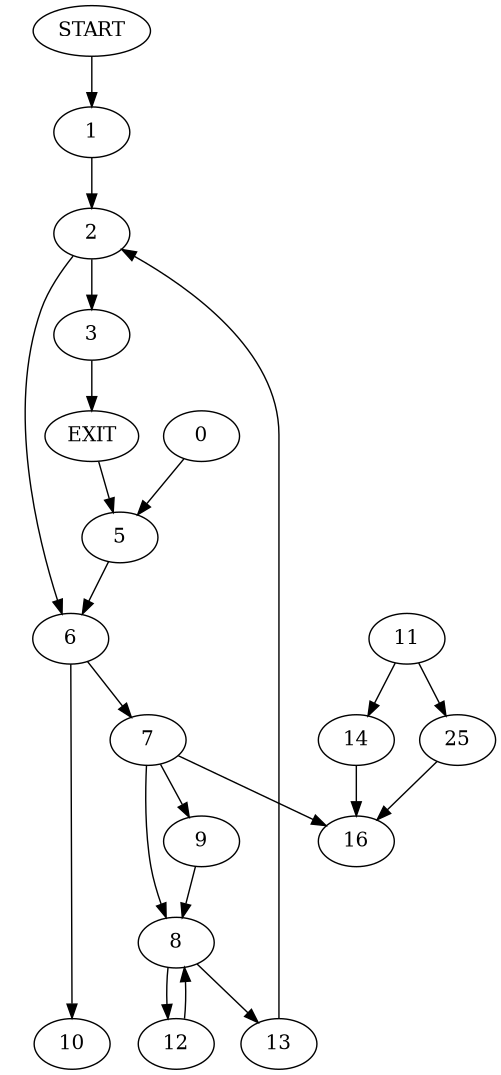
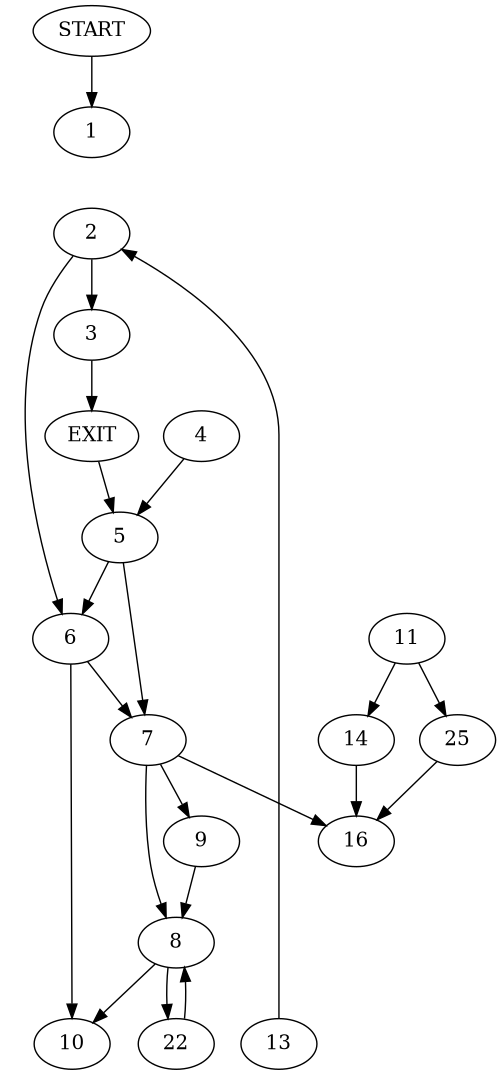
(92, 176) -> none
(202, 436) -> (202, 436)
none -> (133, 632)
(222, 988) -> (129, 988)
(176, 1044) -> (176, 1044)
